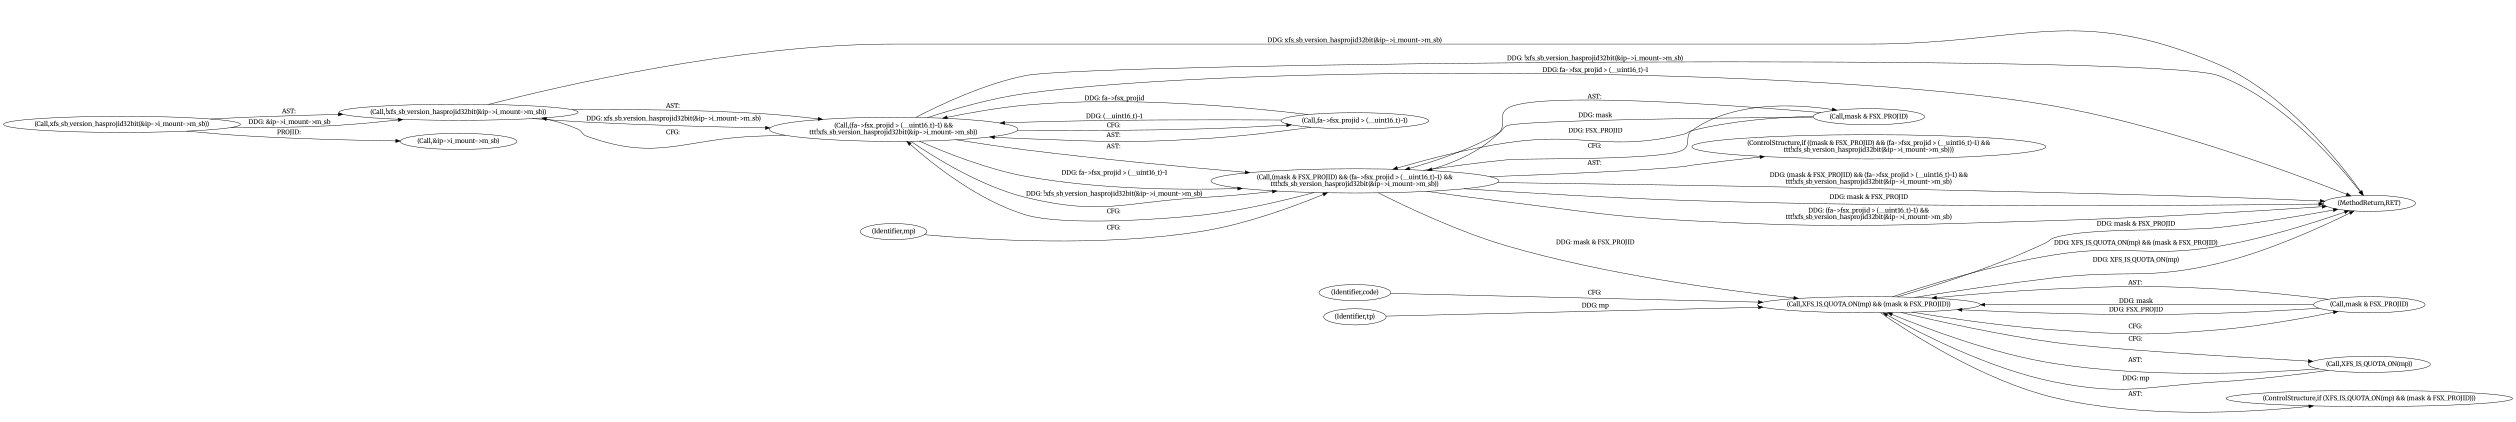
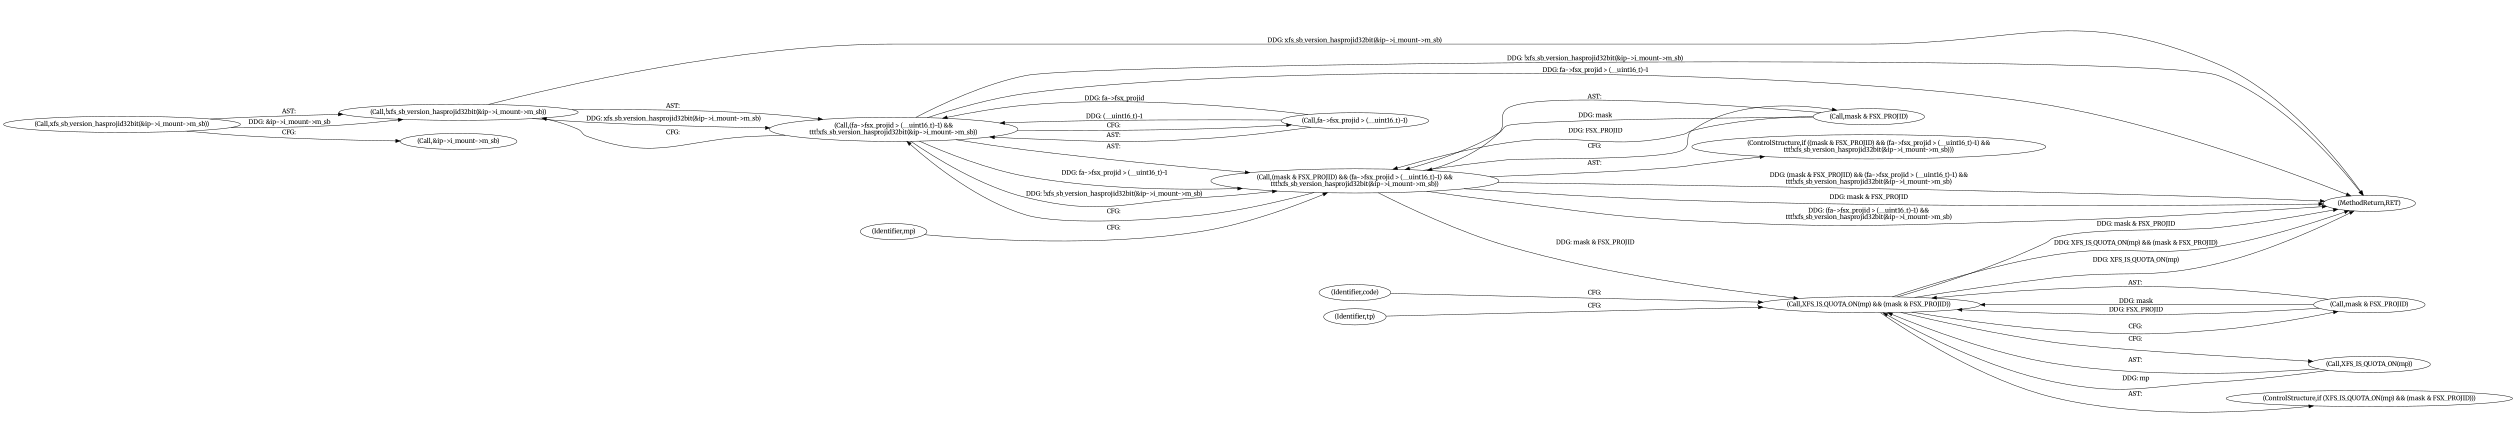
(290, 133) -> (290, 133)
(1595, 306) -> (1595, 306)
